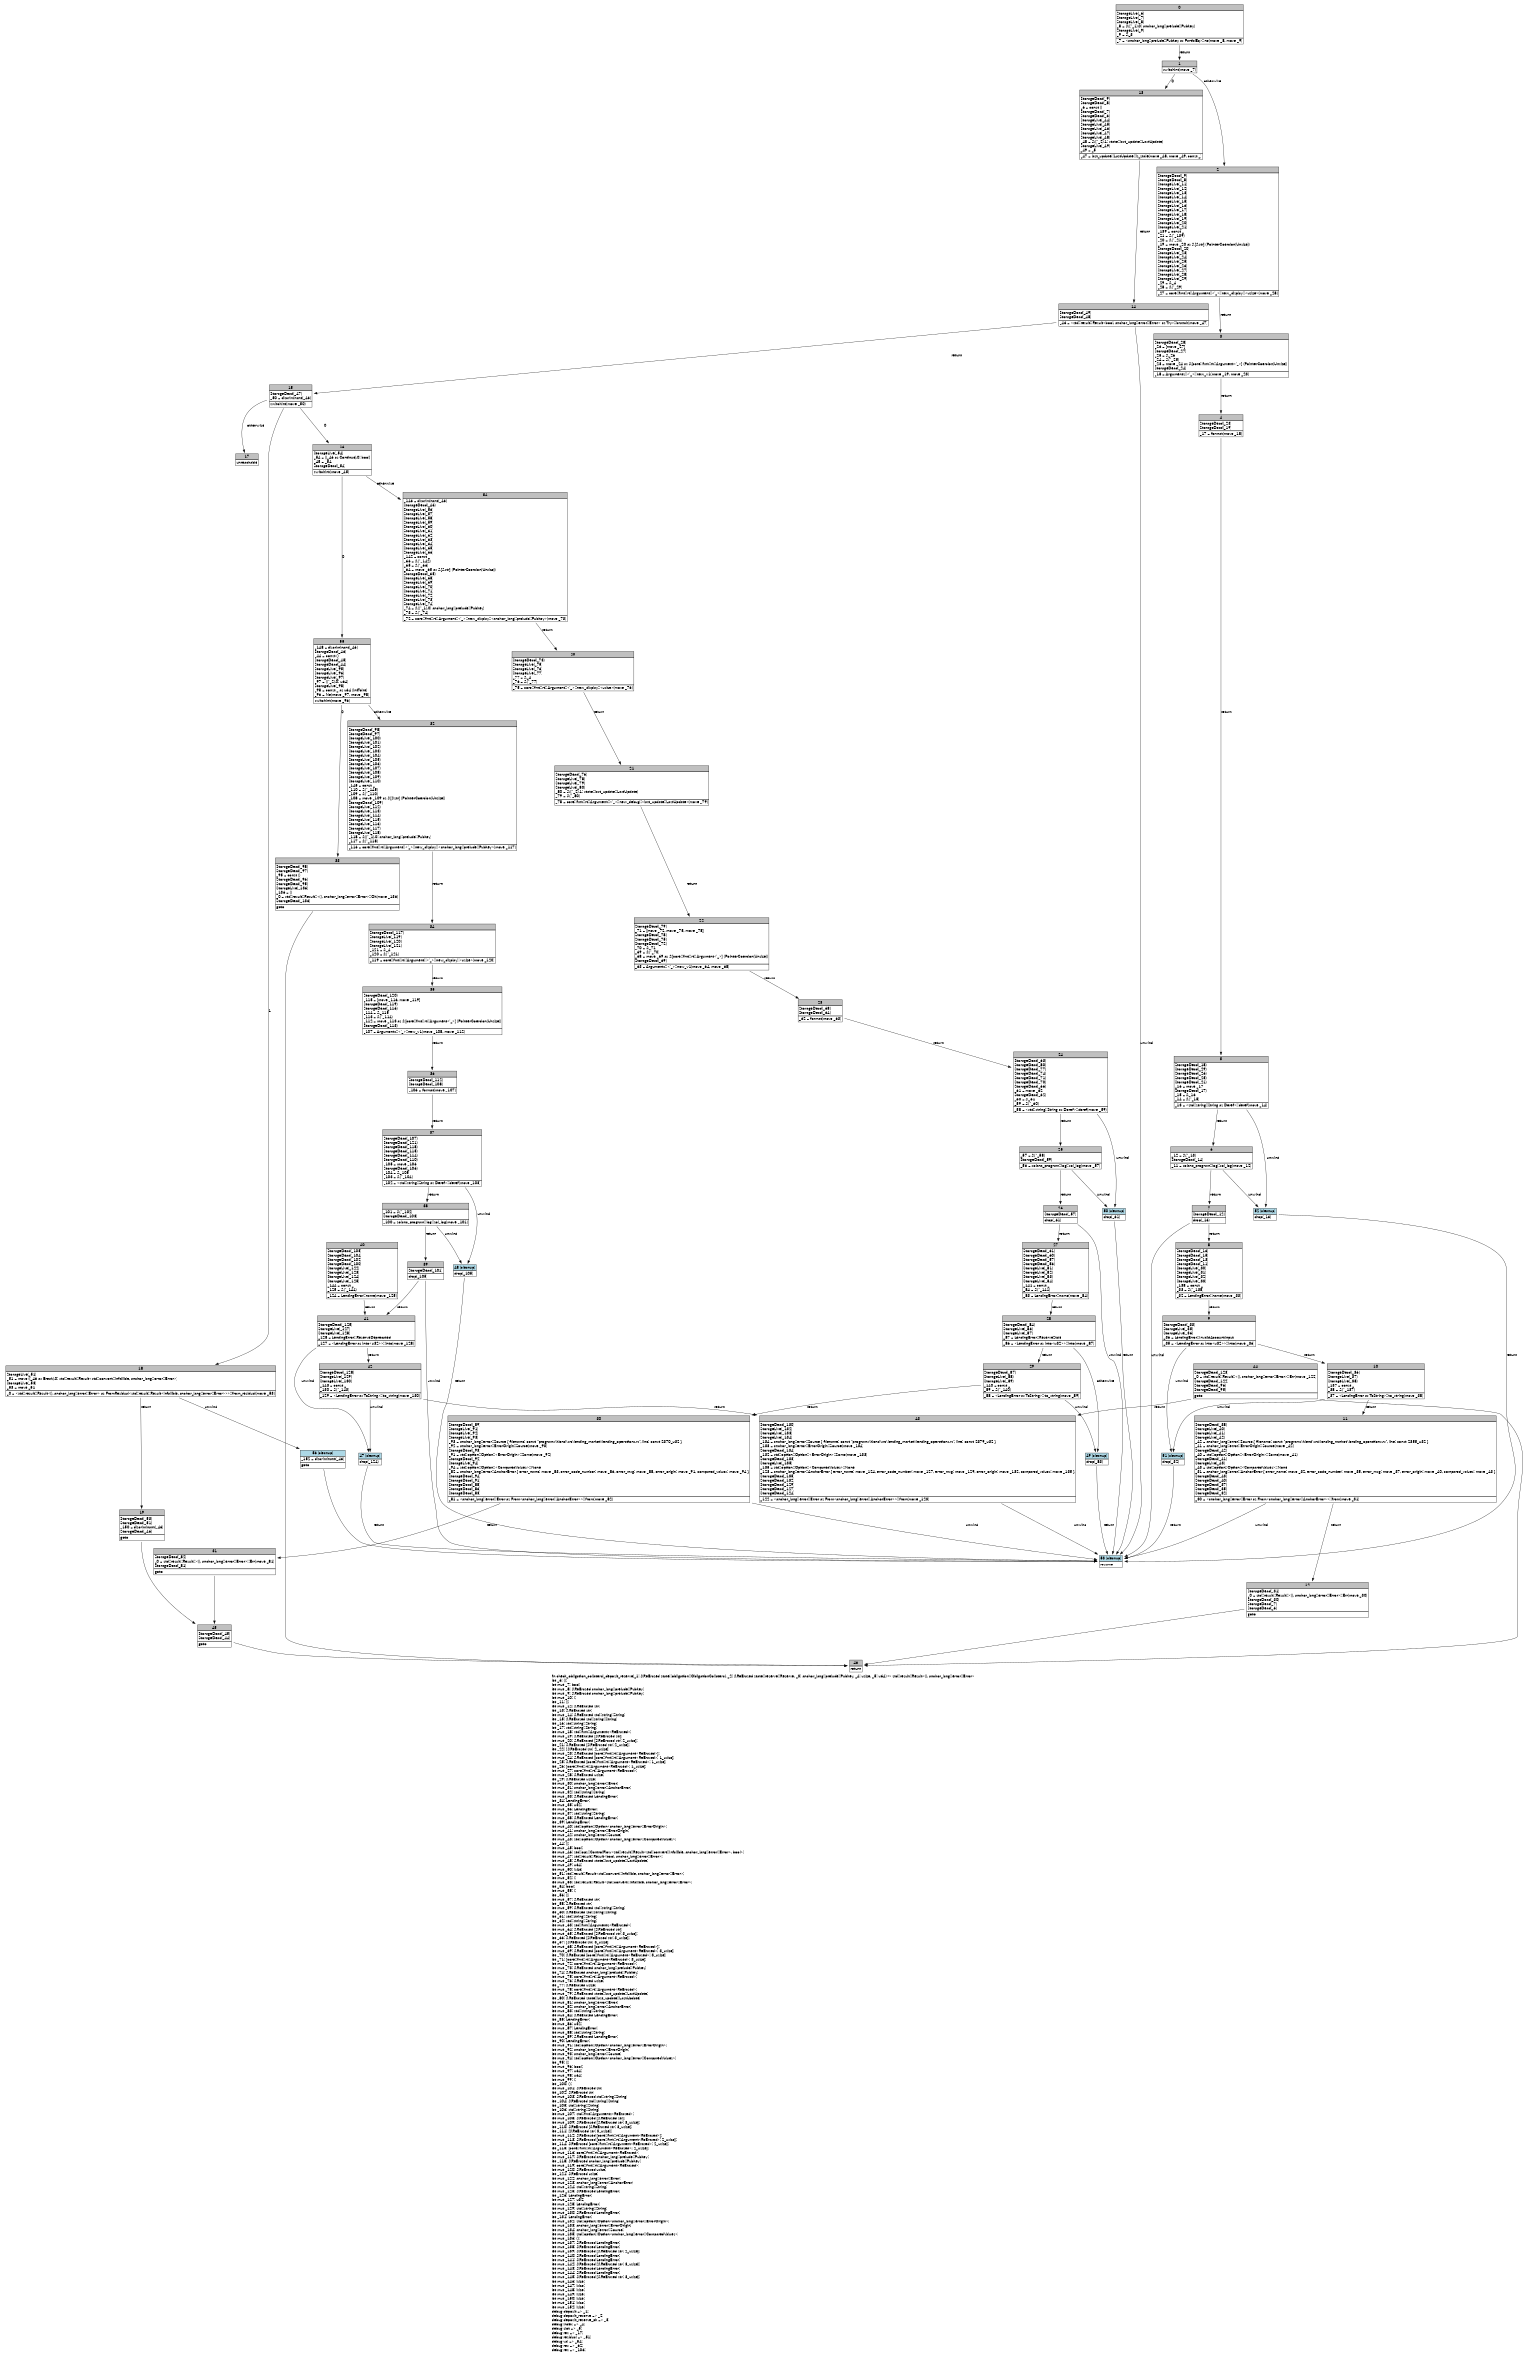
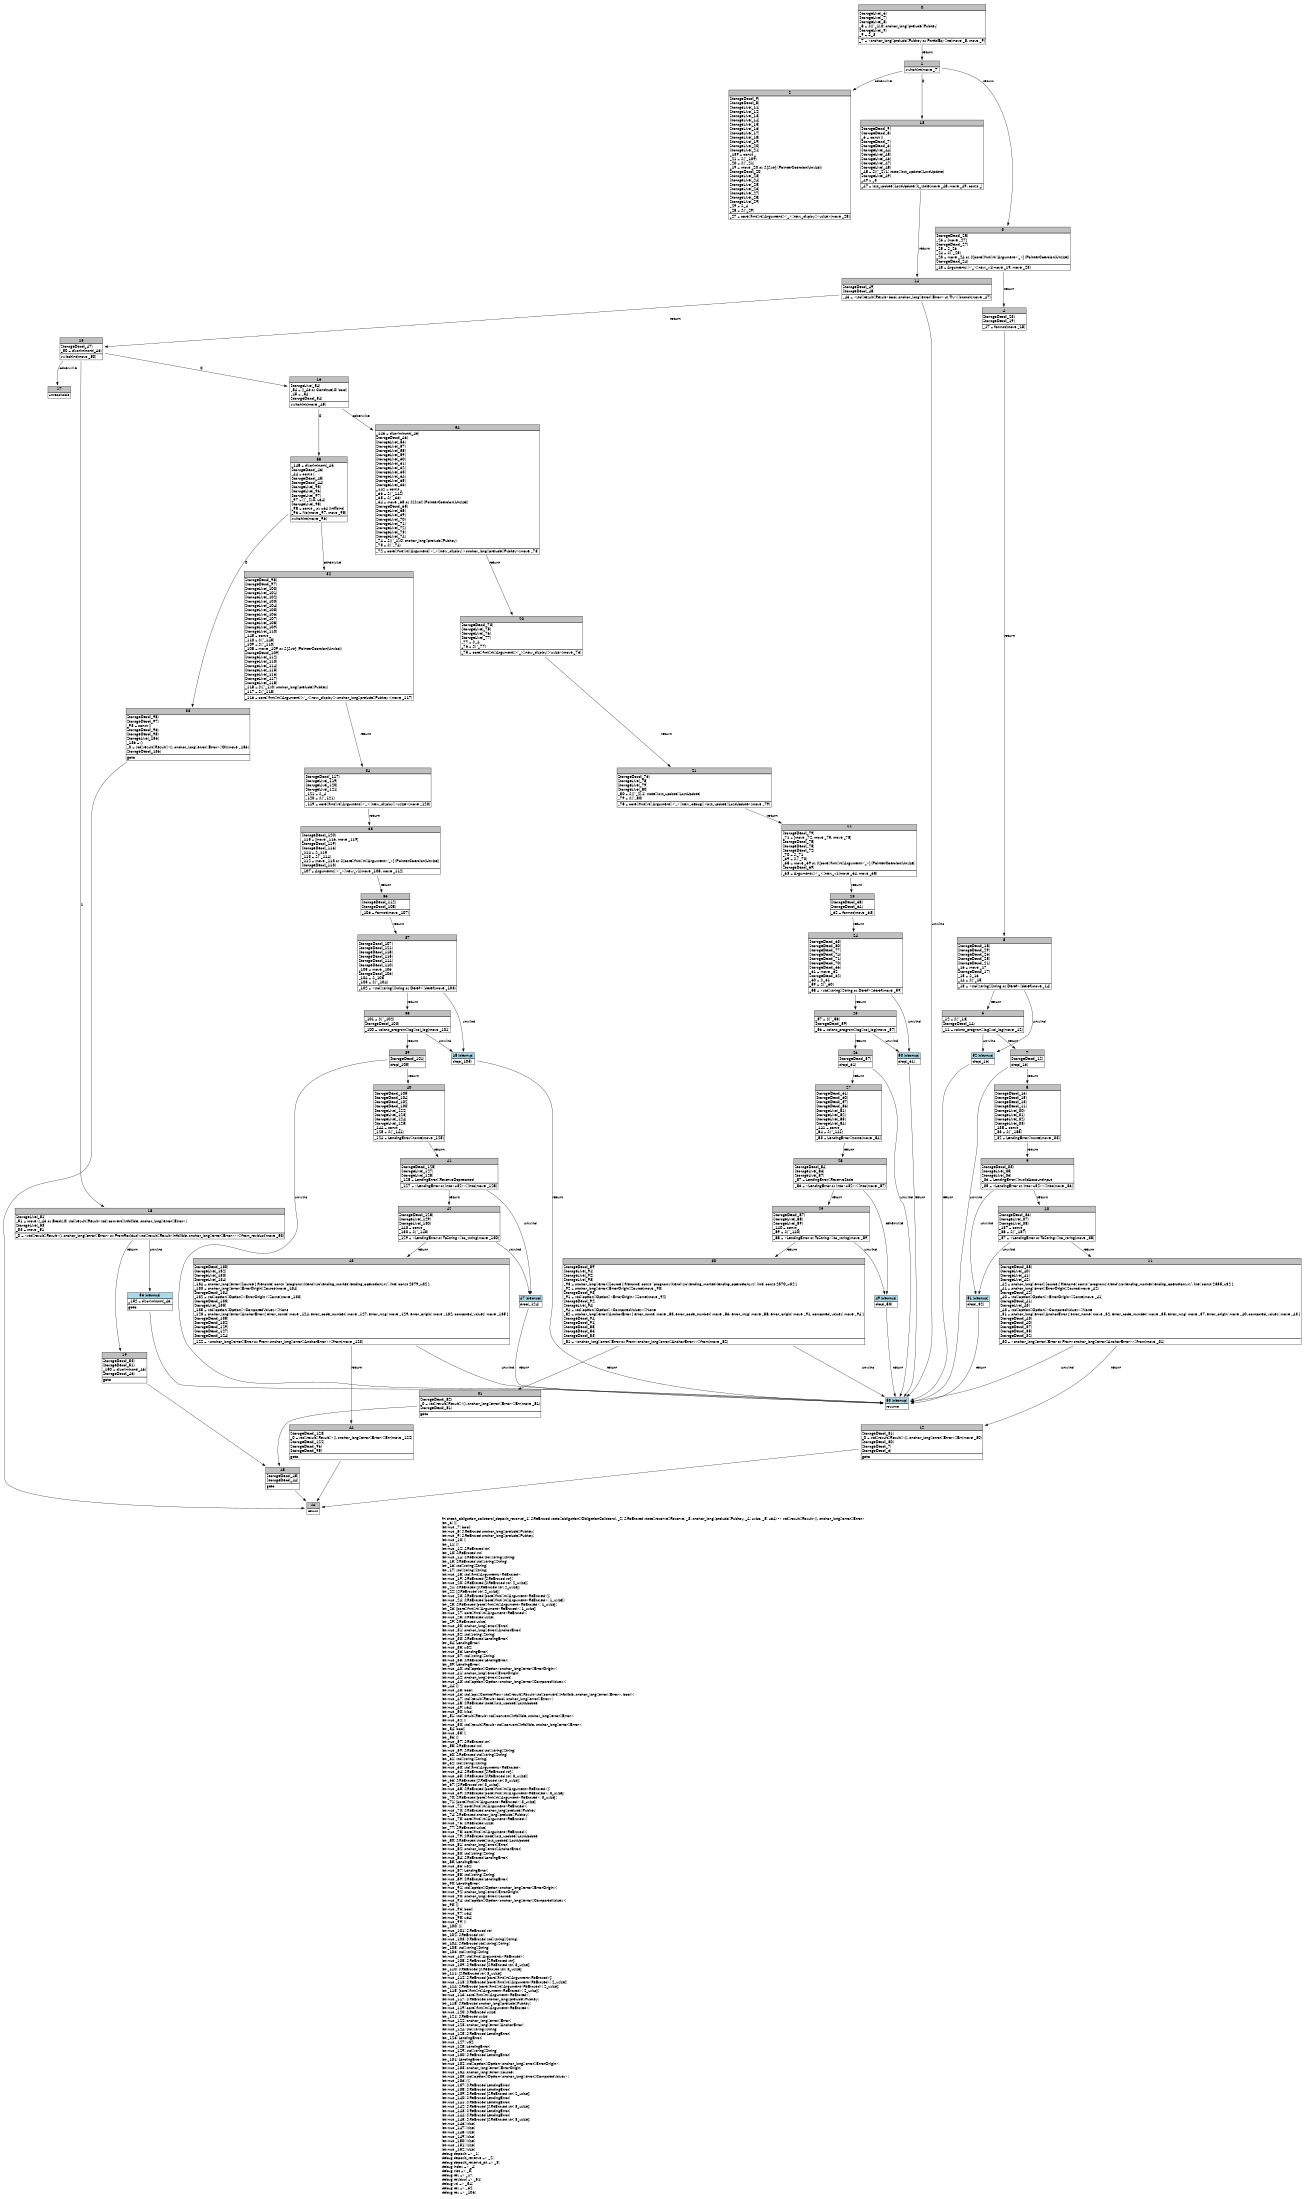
(1220, 314) -> (1007, 128)
(405, 1298) -> (408, 1075)
(1136, 1407) -> (351, 1381)
